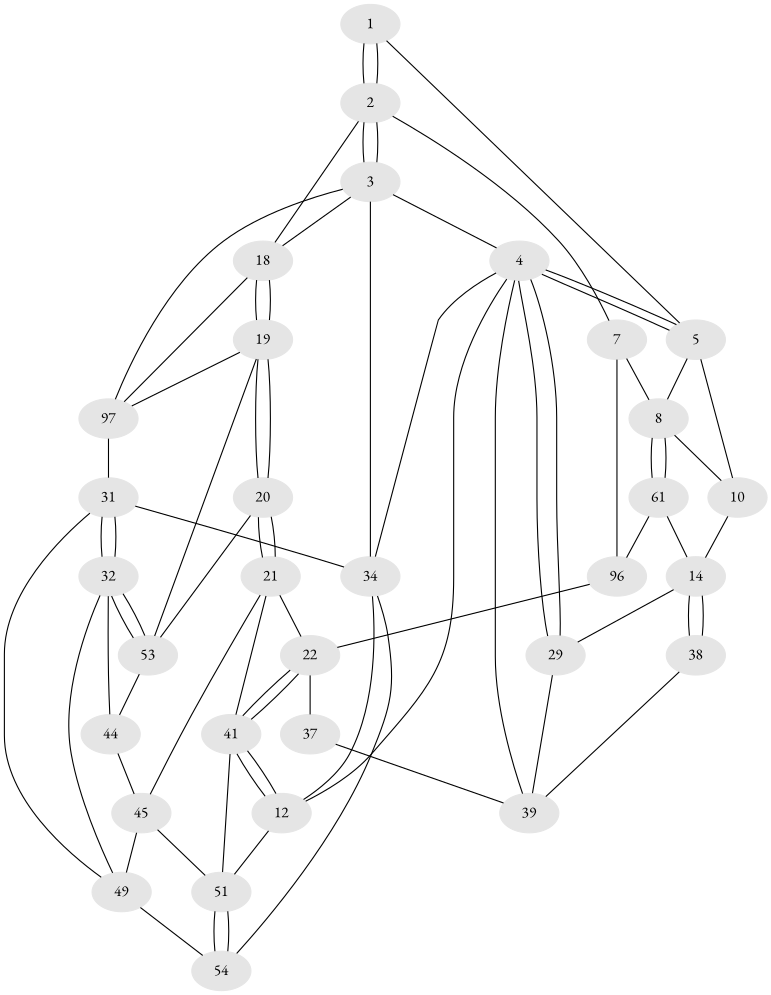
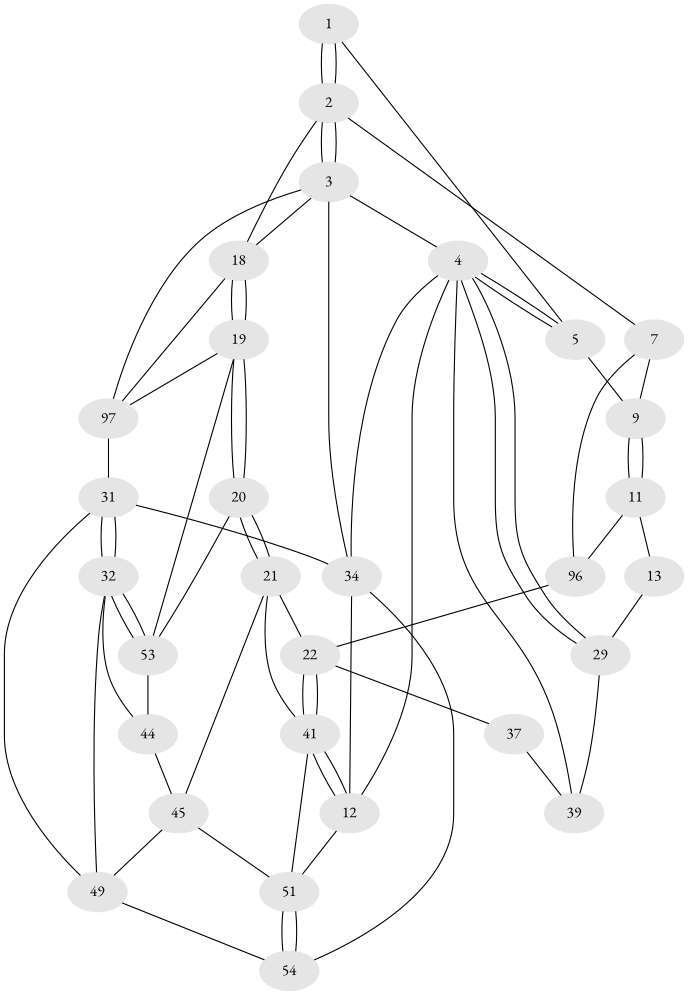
(659, 419) -> (636, 419)
(659, 498) -> (636, 498)
(737, 498) -> none
(696, 576) -> (654, 576)
(696, 655) -> none
